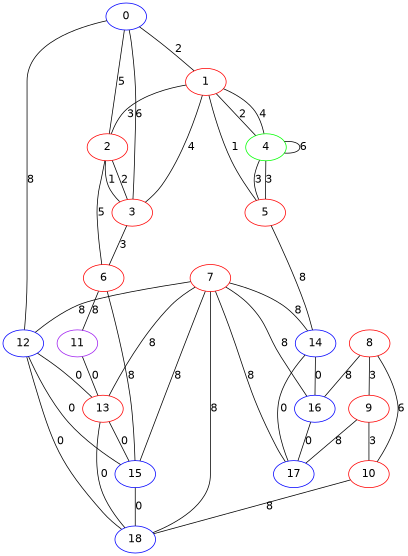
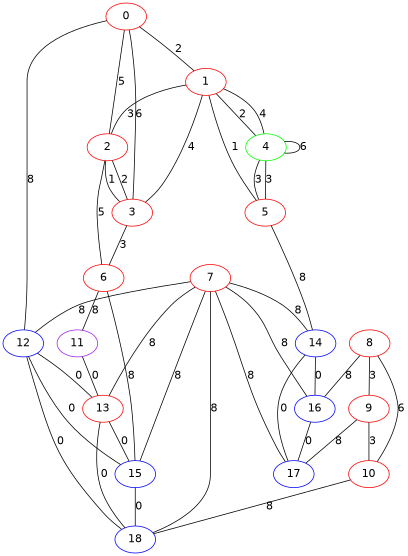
(126, 17) -> (126, 17)
